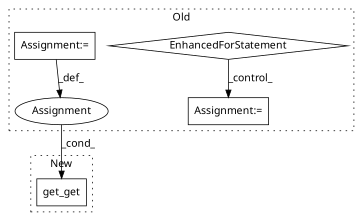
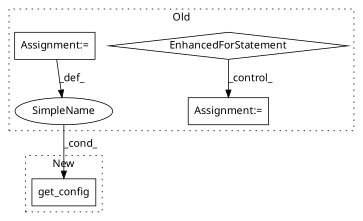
(62, 111) -> (64, 111)
(62, 192) -> (64, 192)
